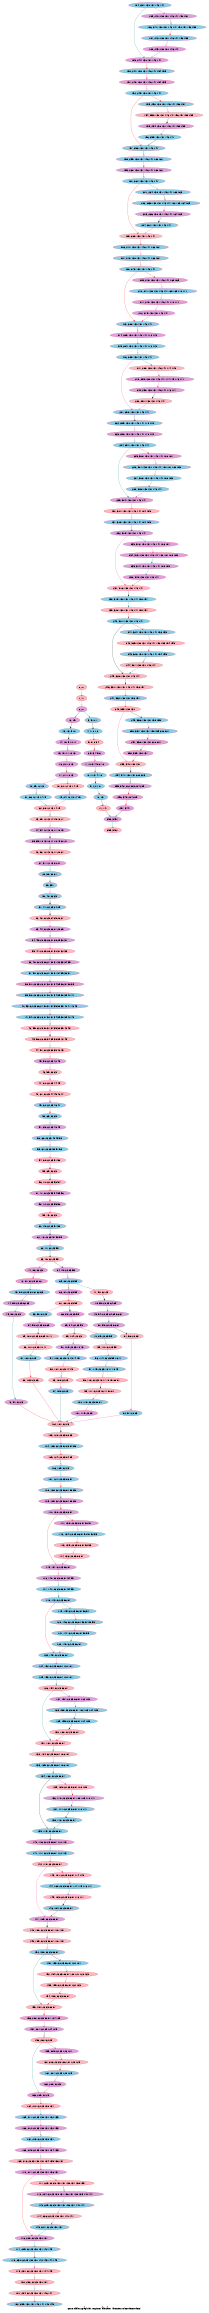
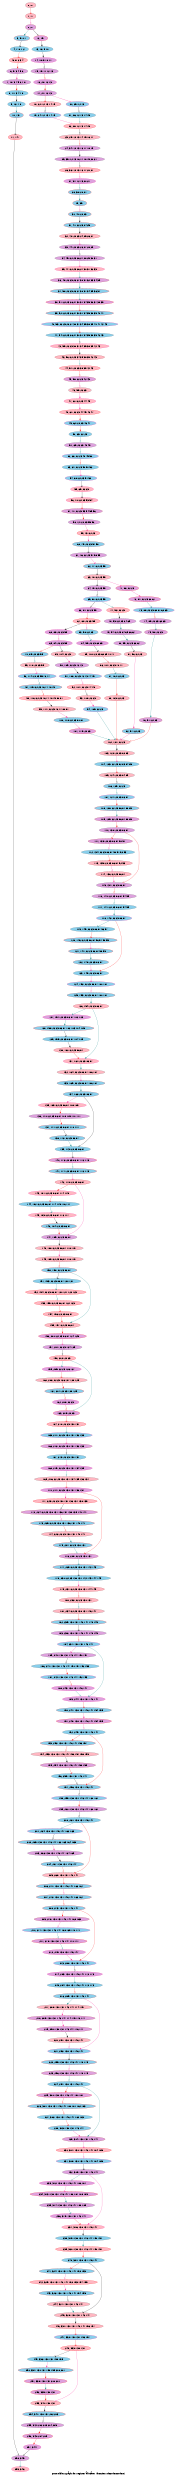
(50, 1160) -> (81, 478)
none -> (79, 1633)
